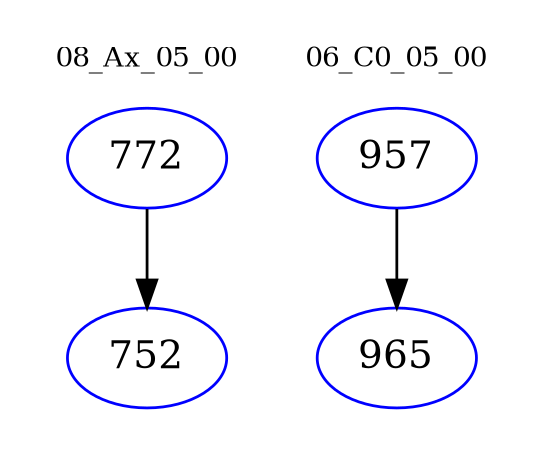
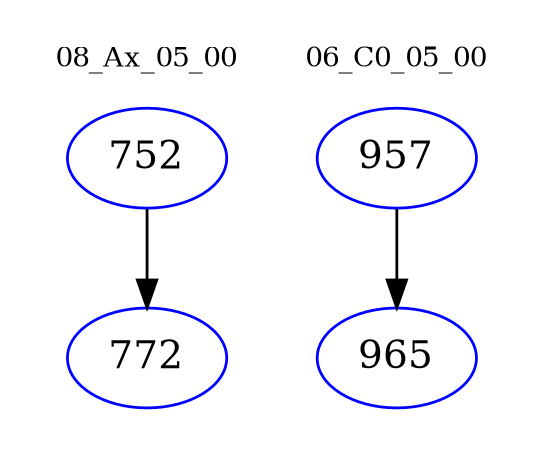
(147, 244) -> (147, 244)
